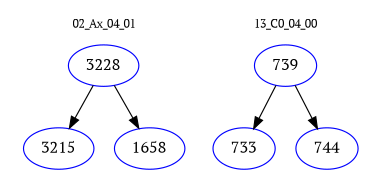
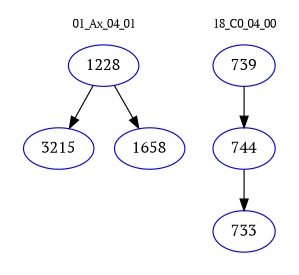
(104, 25) -> (104, 25)
(286, 25) -> (245, 25)
(104, 66) -> (104, 66)
(267, 102) -> (244, 184)
